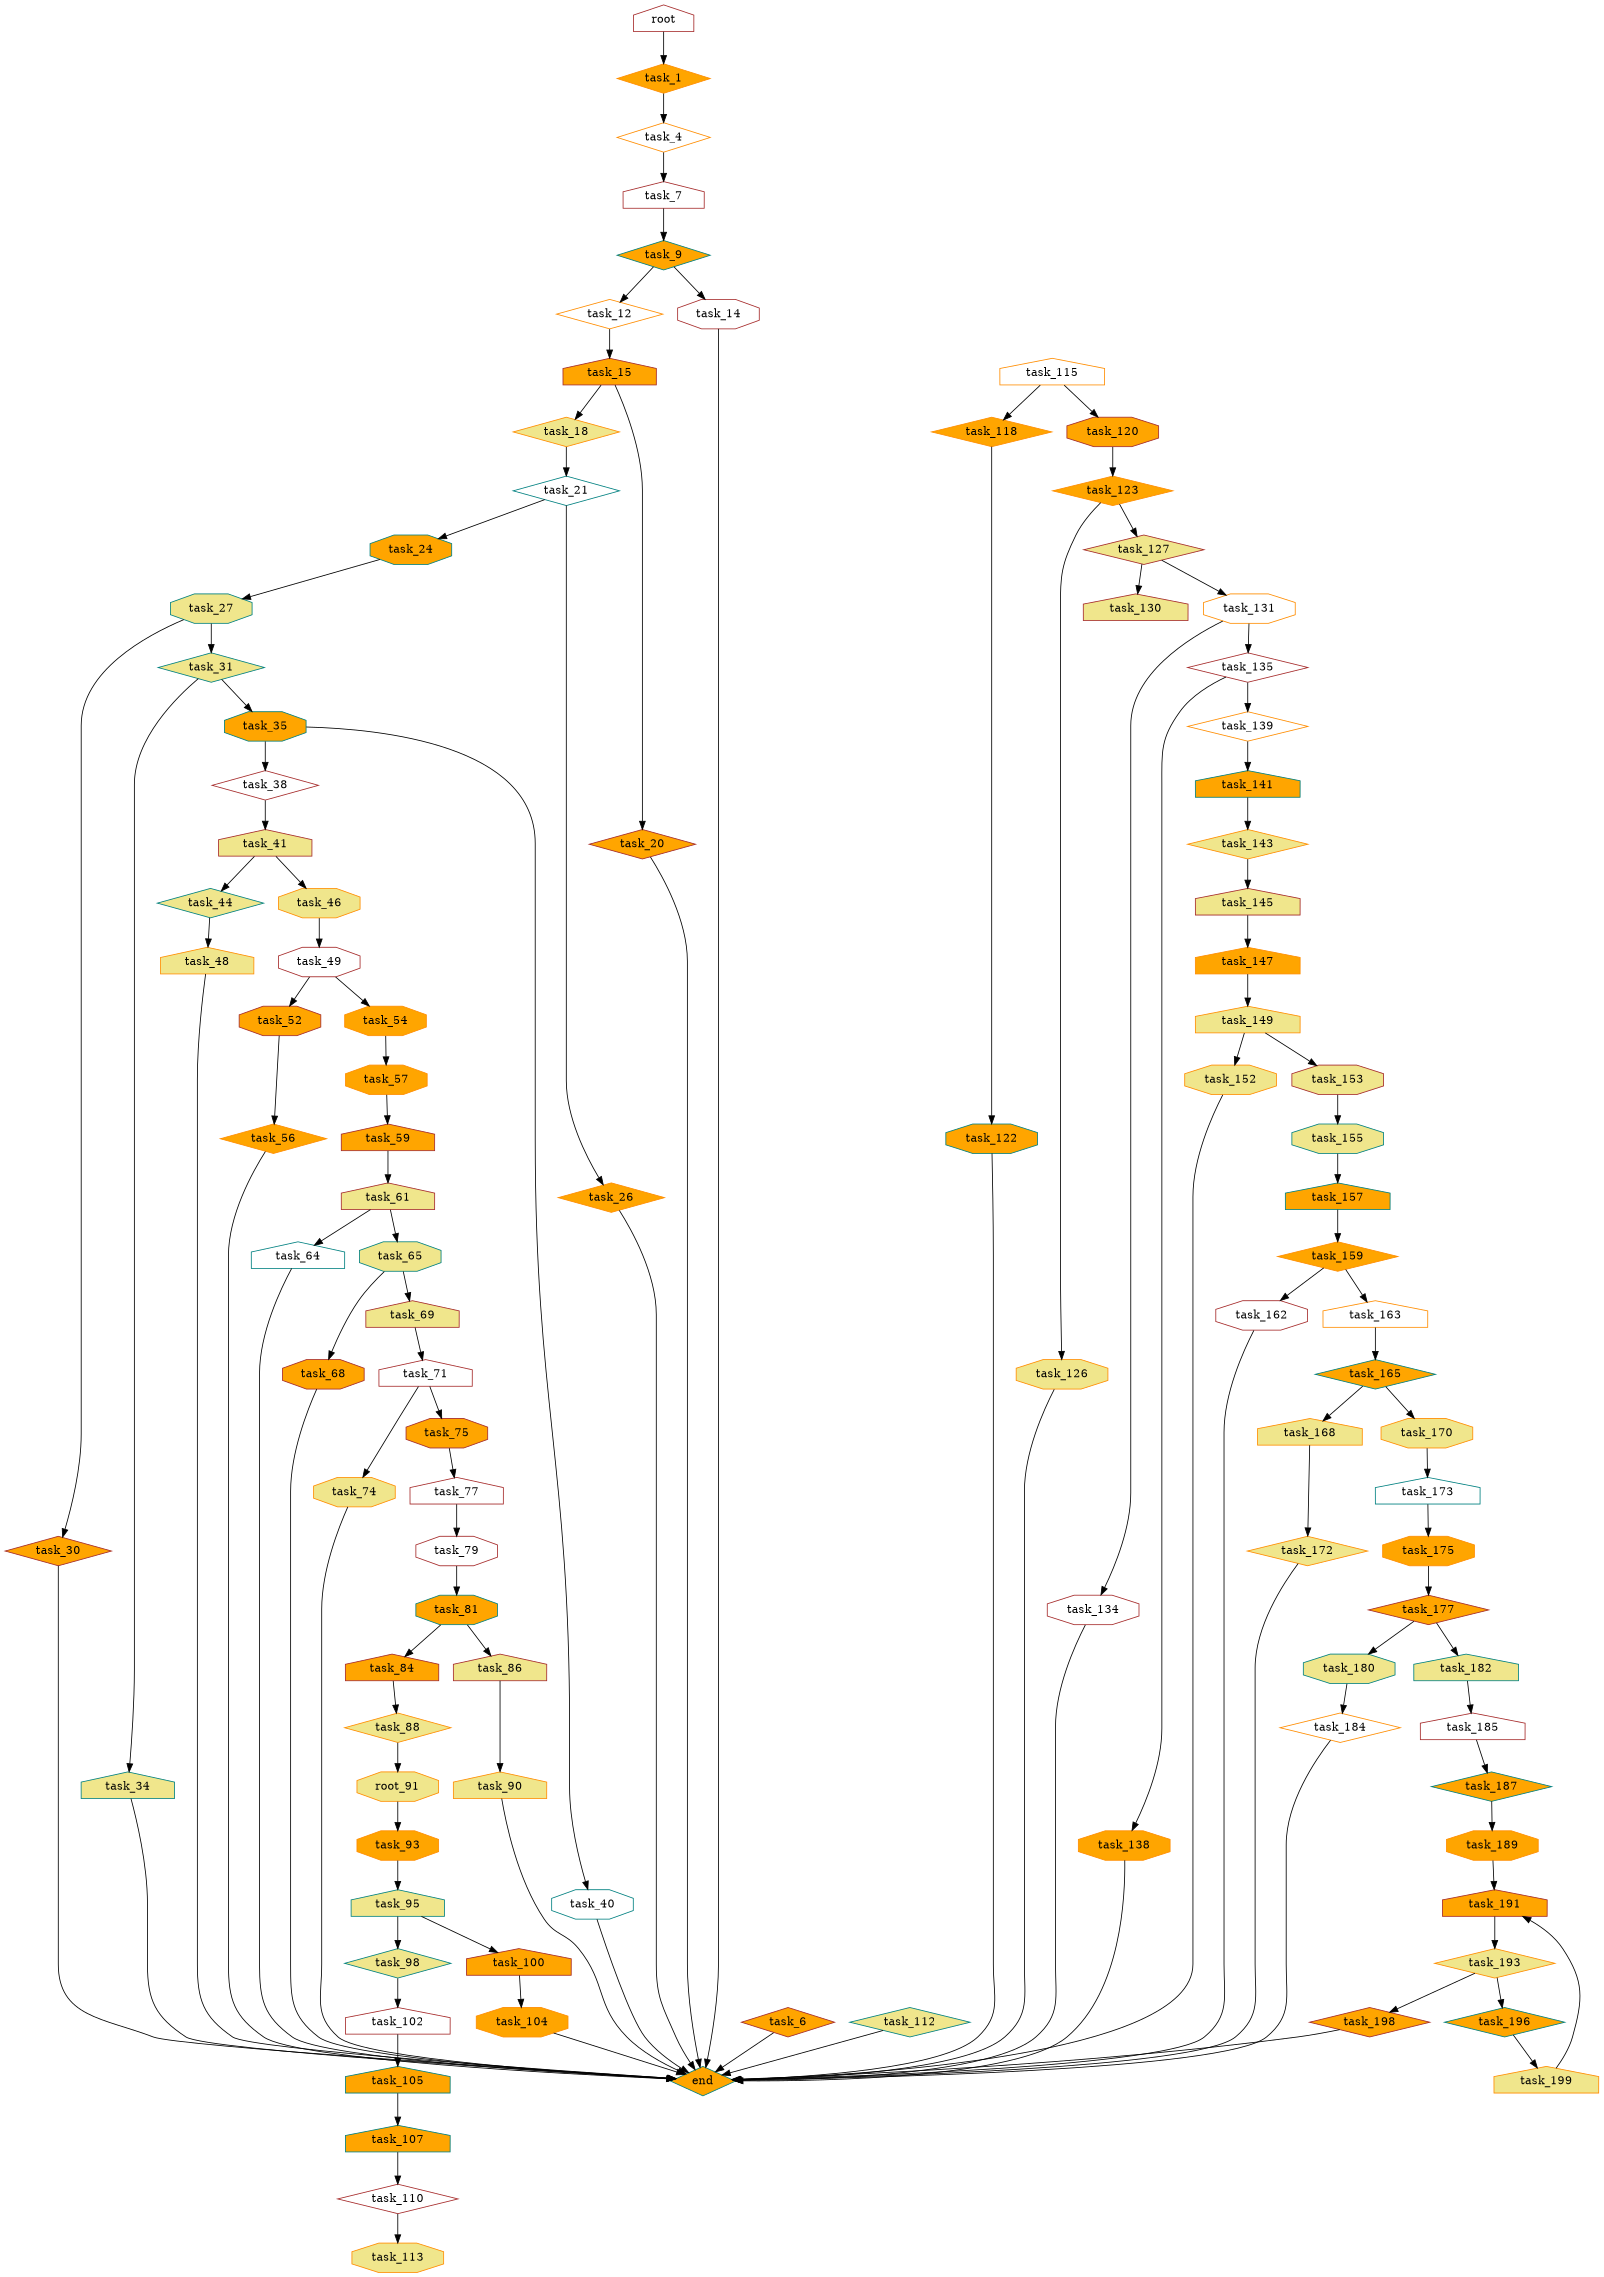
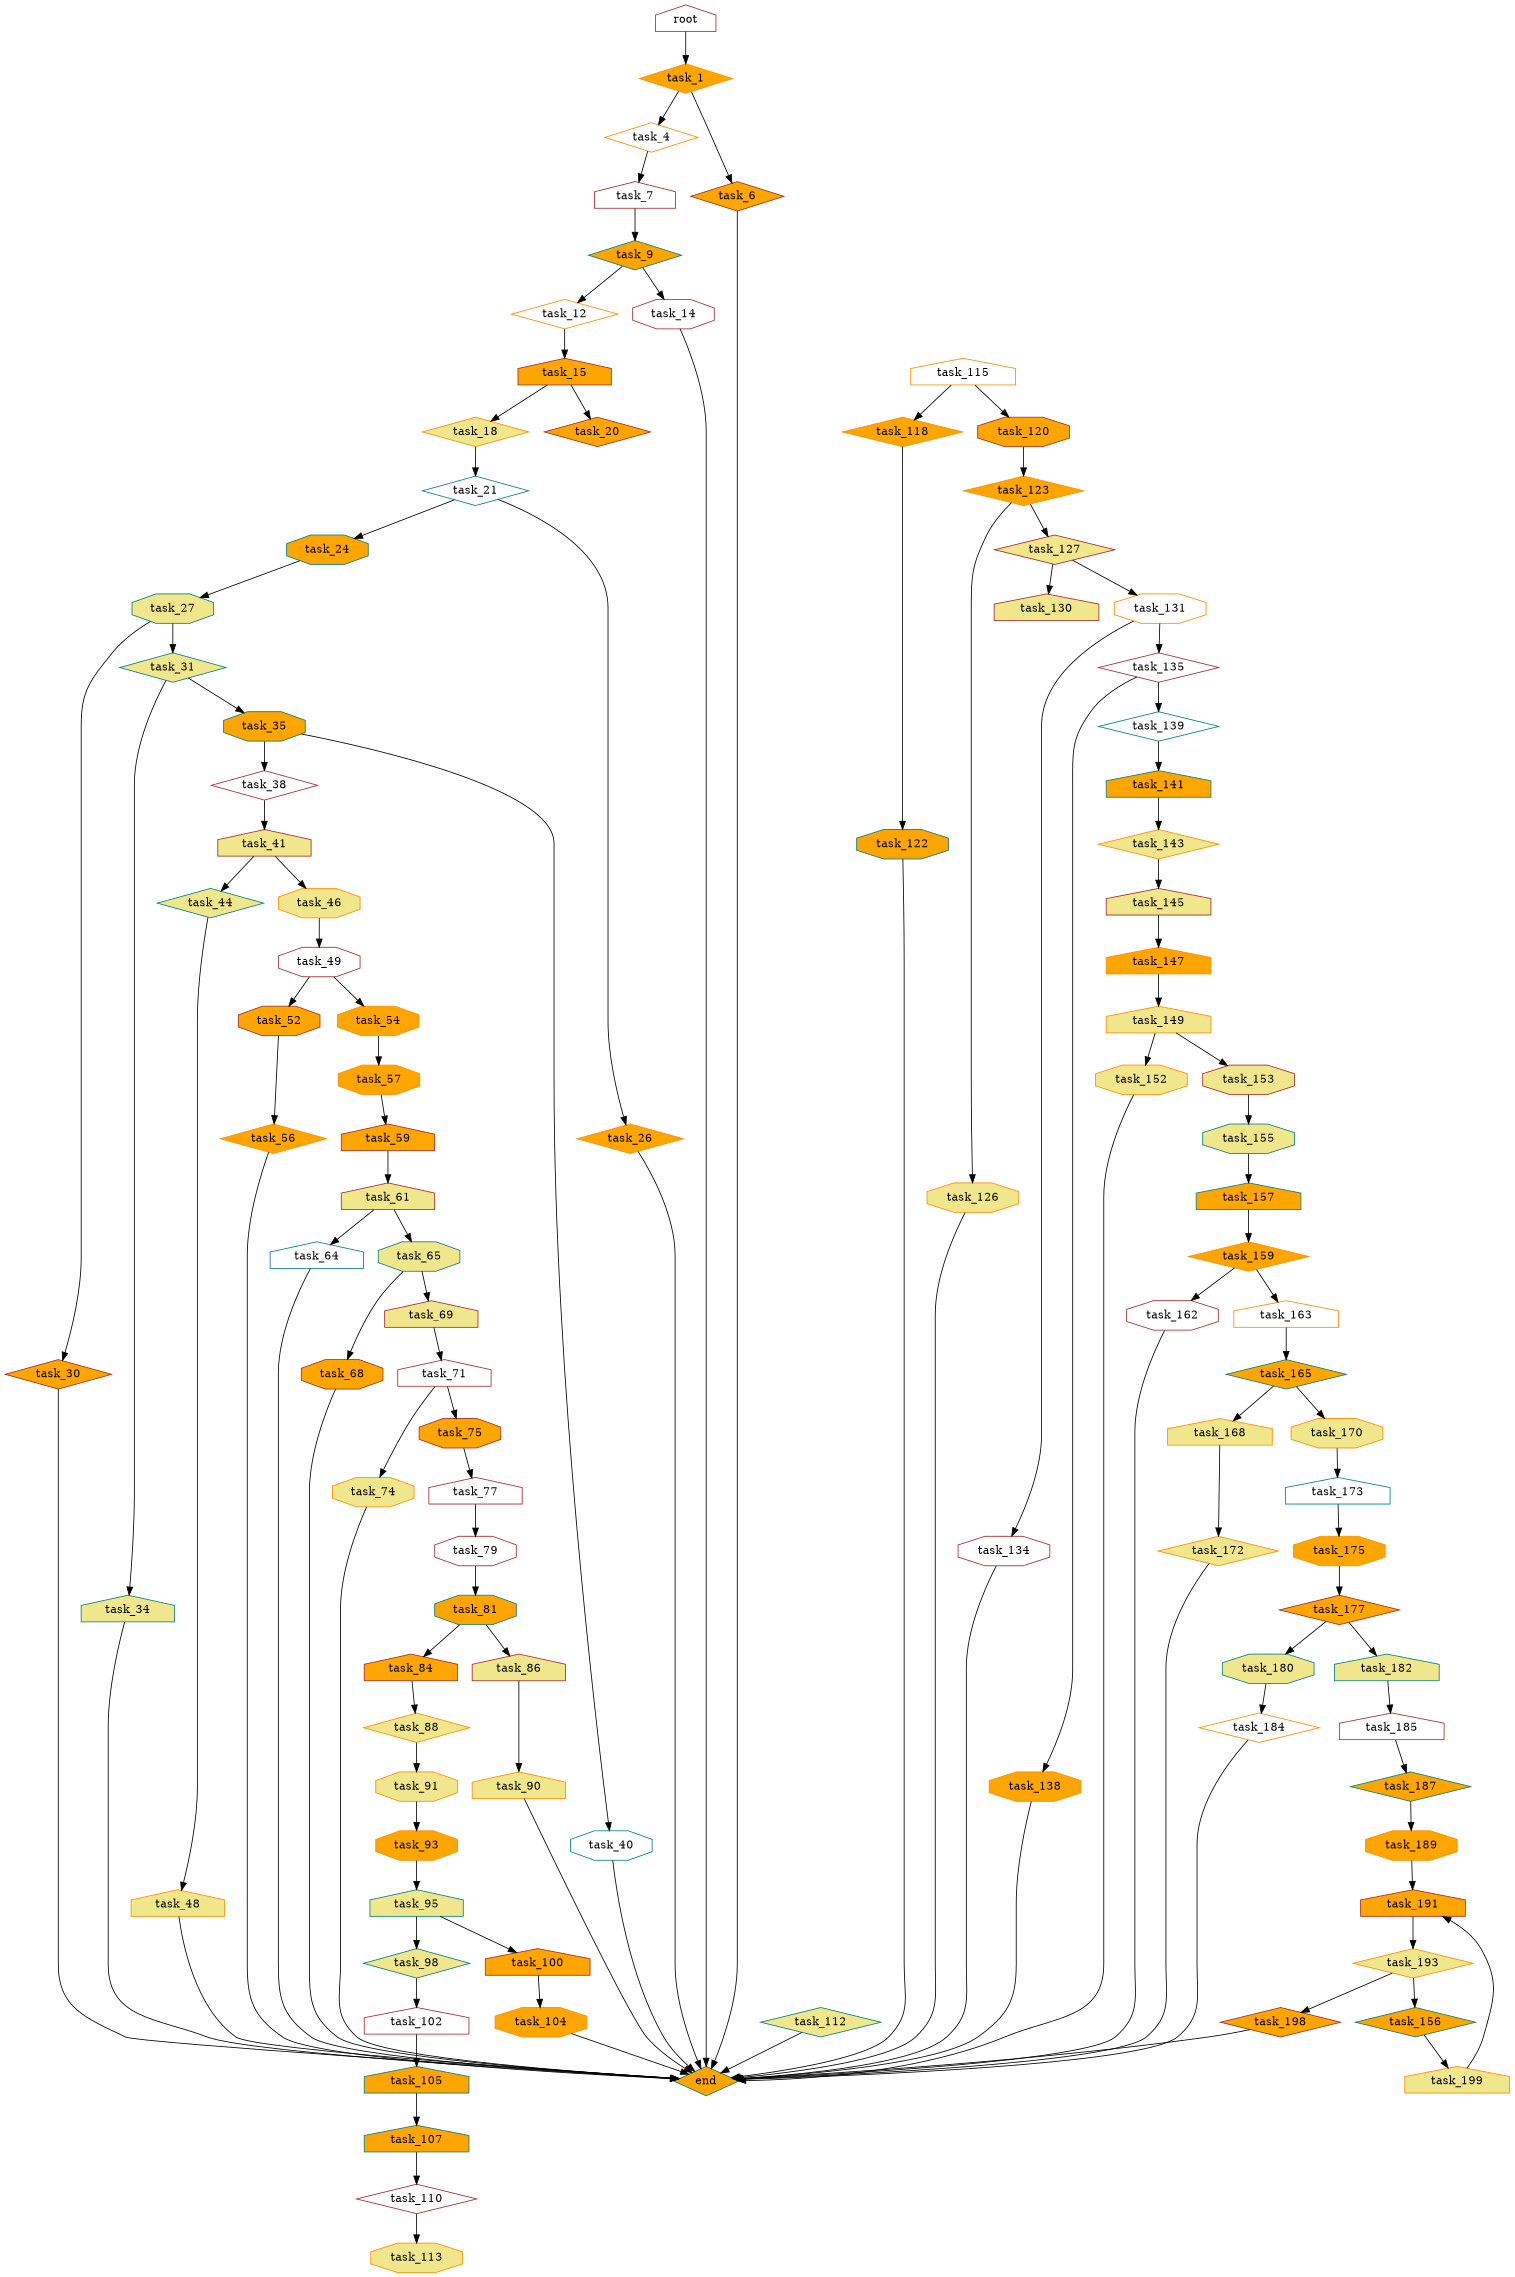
none -> (710, 134)
(1248, 726) -> (1159, 726)
(687, 1455) -> none
(398, 1787) -> (417, 1787)
(1505, 2022) -> (1415, 2022)
